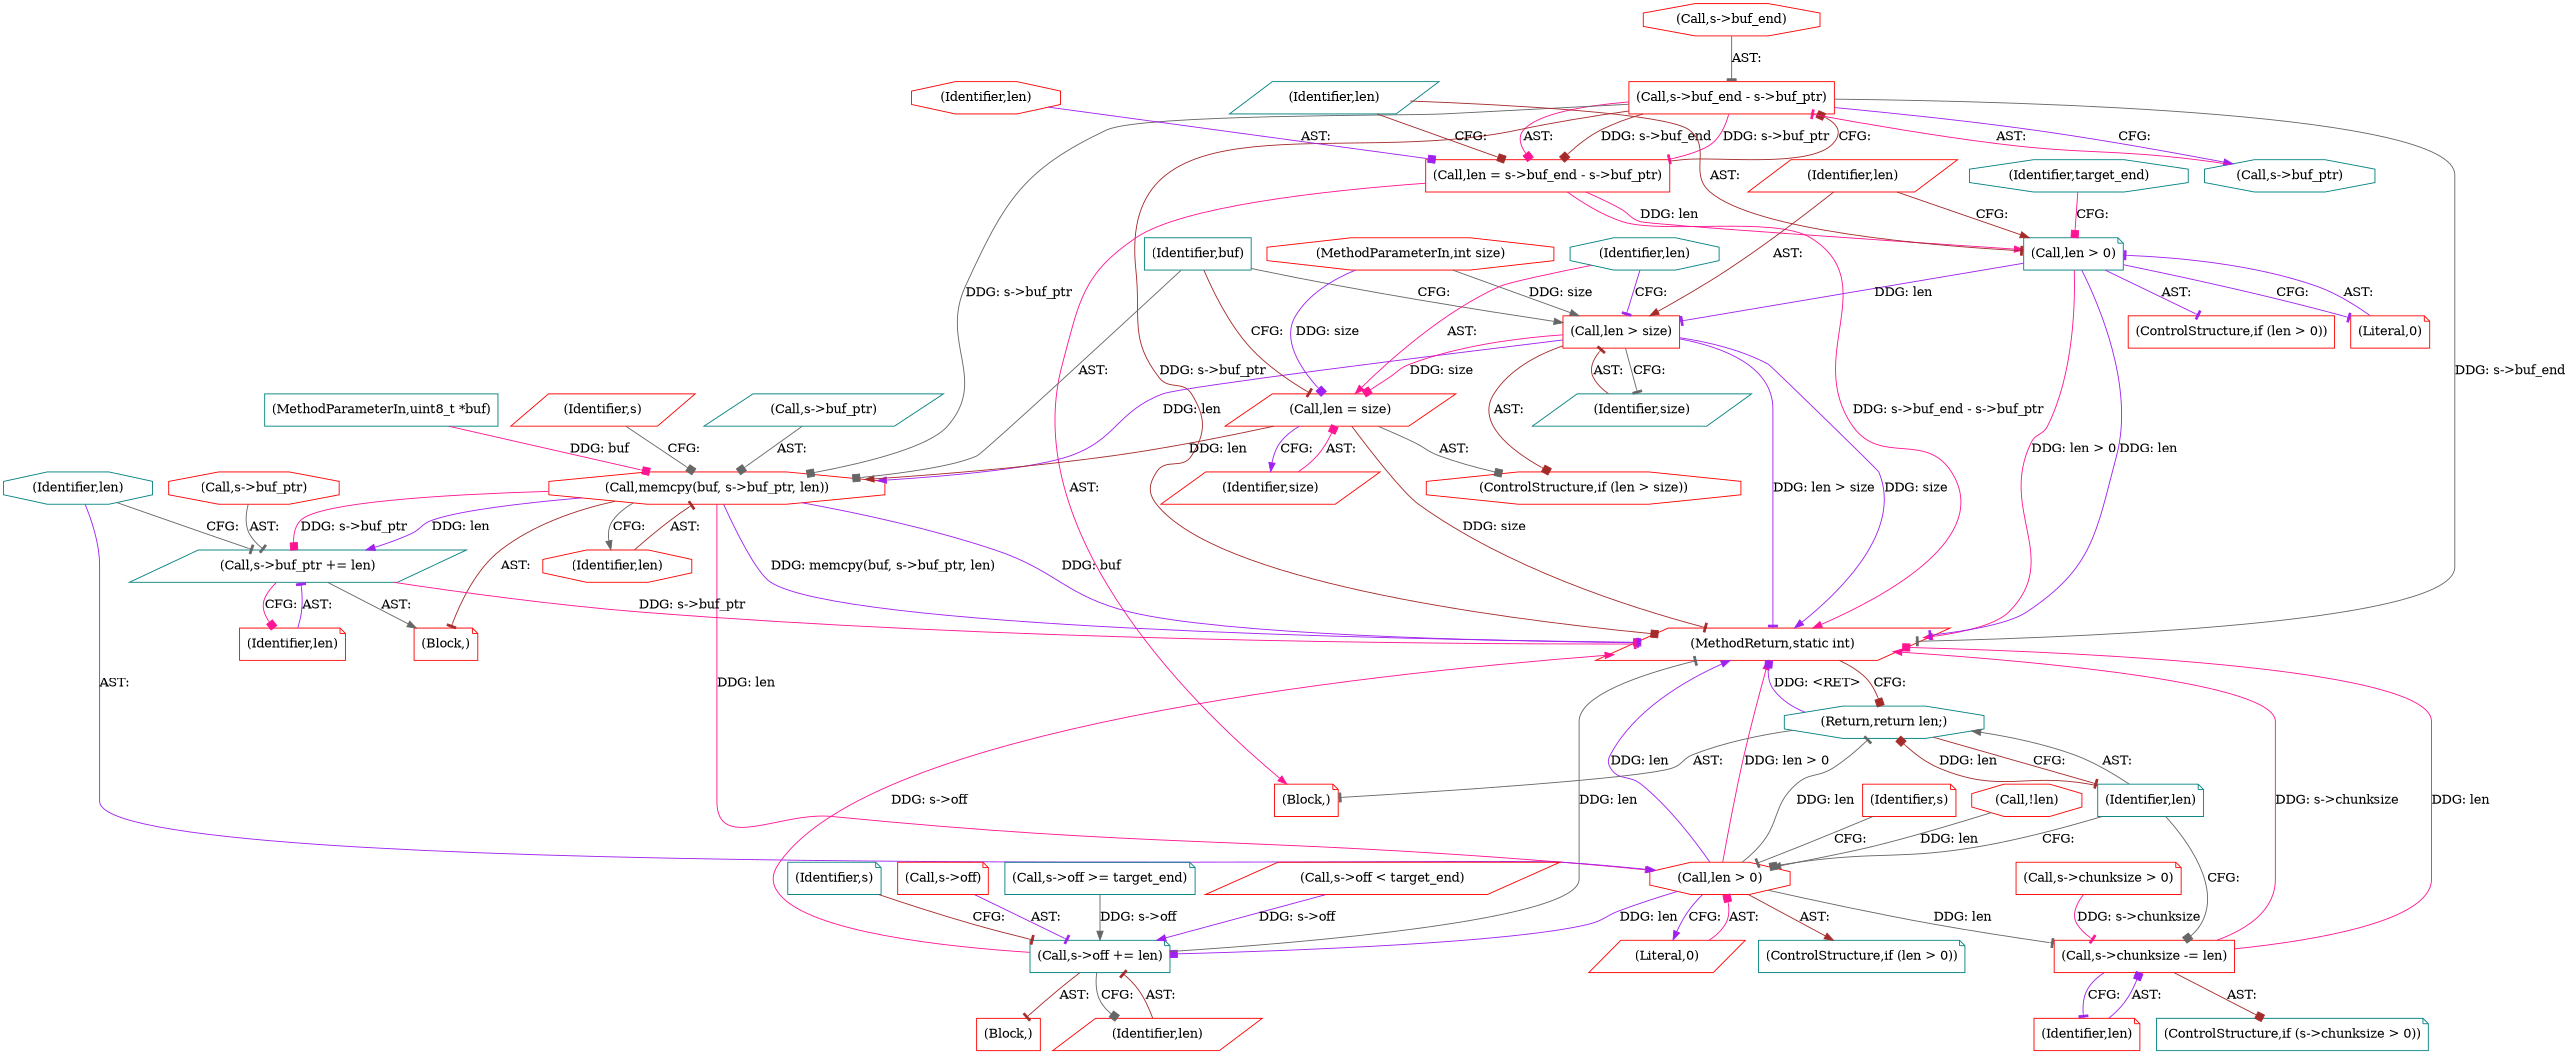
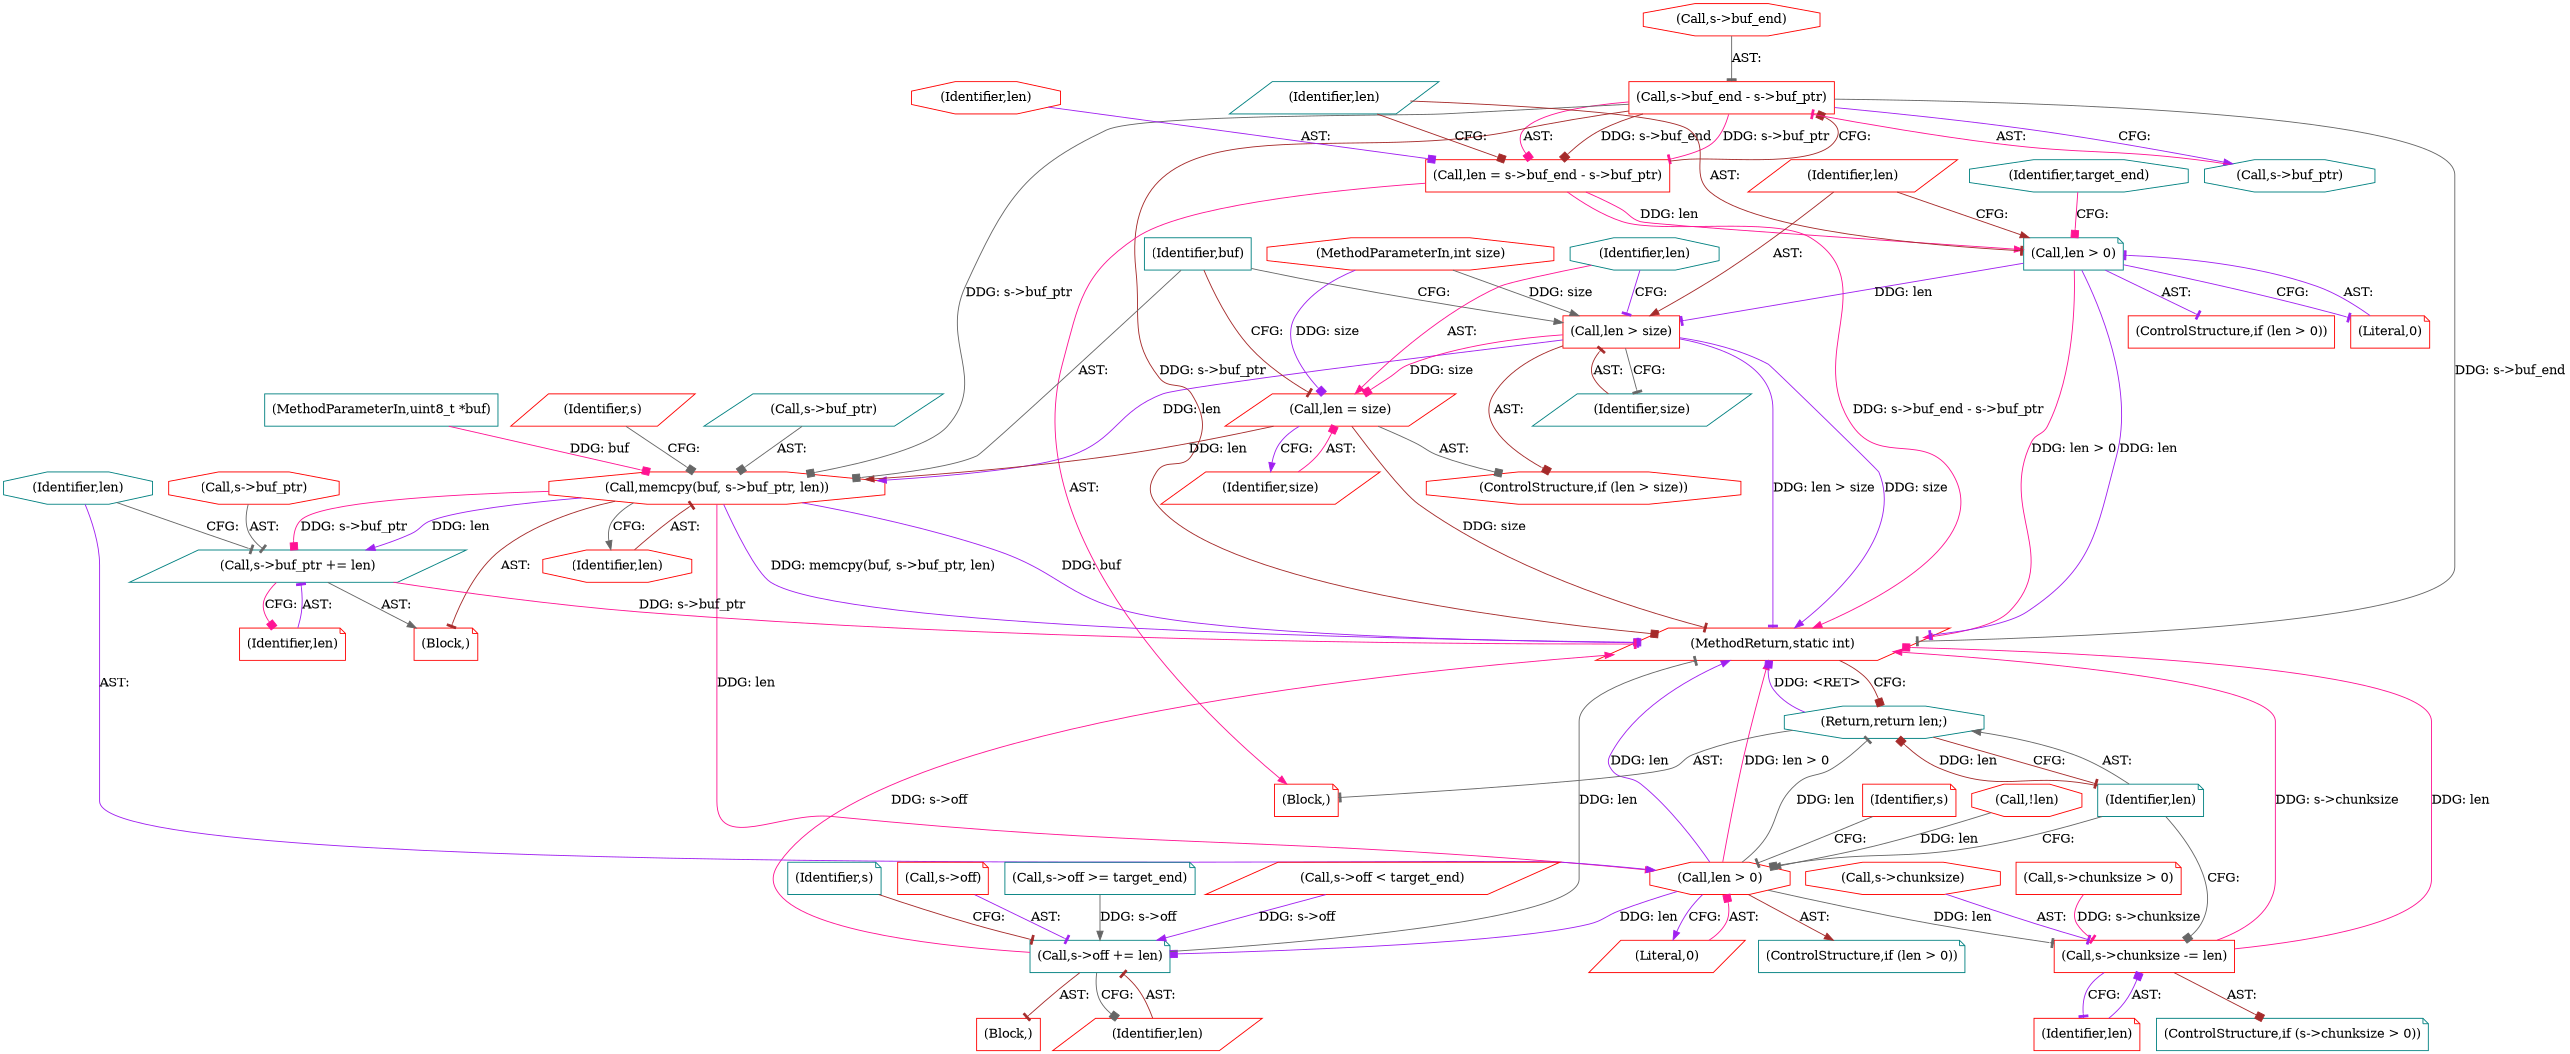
none -> (1903, 878)
